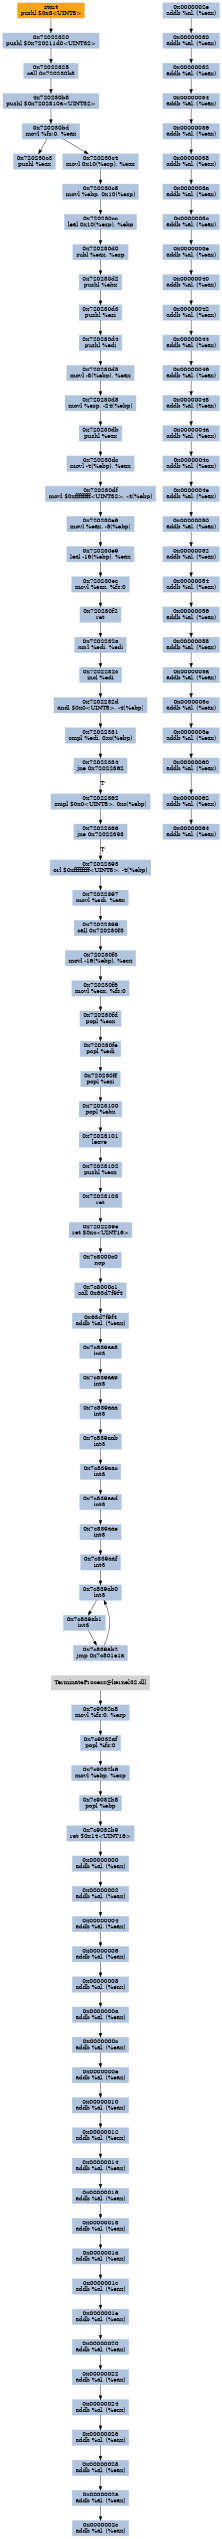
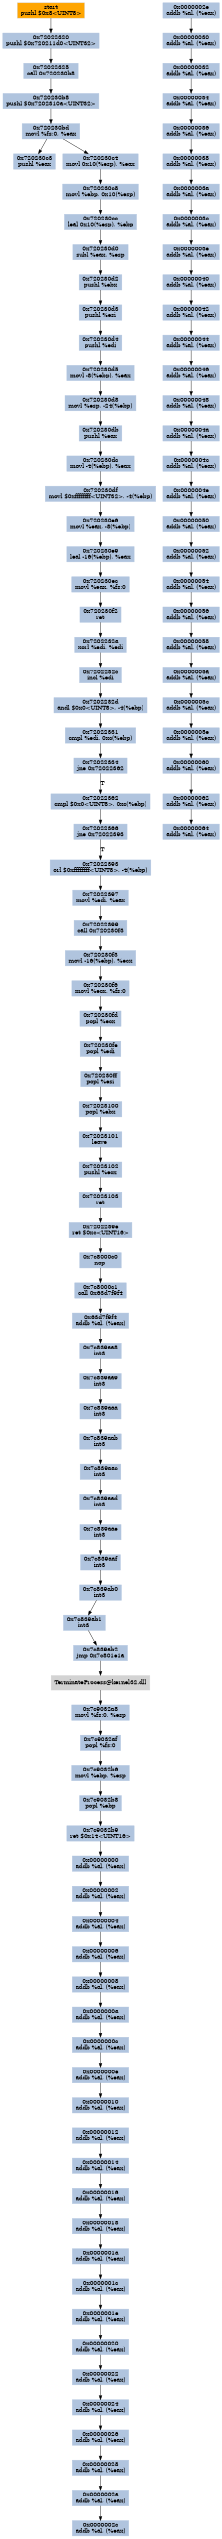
(51, 101) -> (51, 101)
(110, 1625) -> (100, 1666)
(100, 2118) -> none
